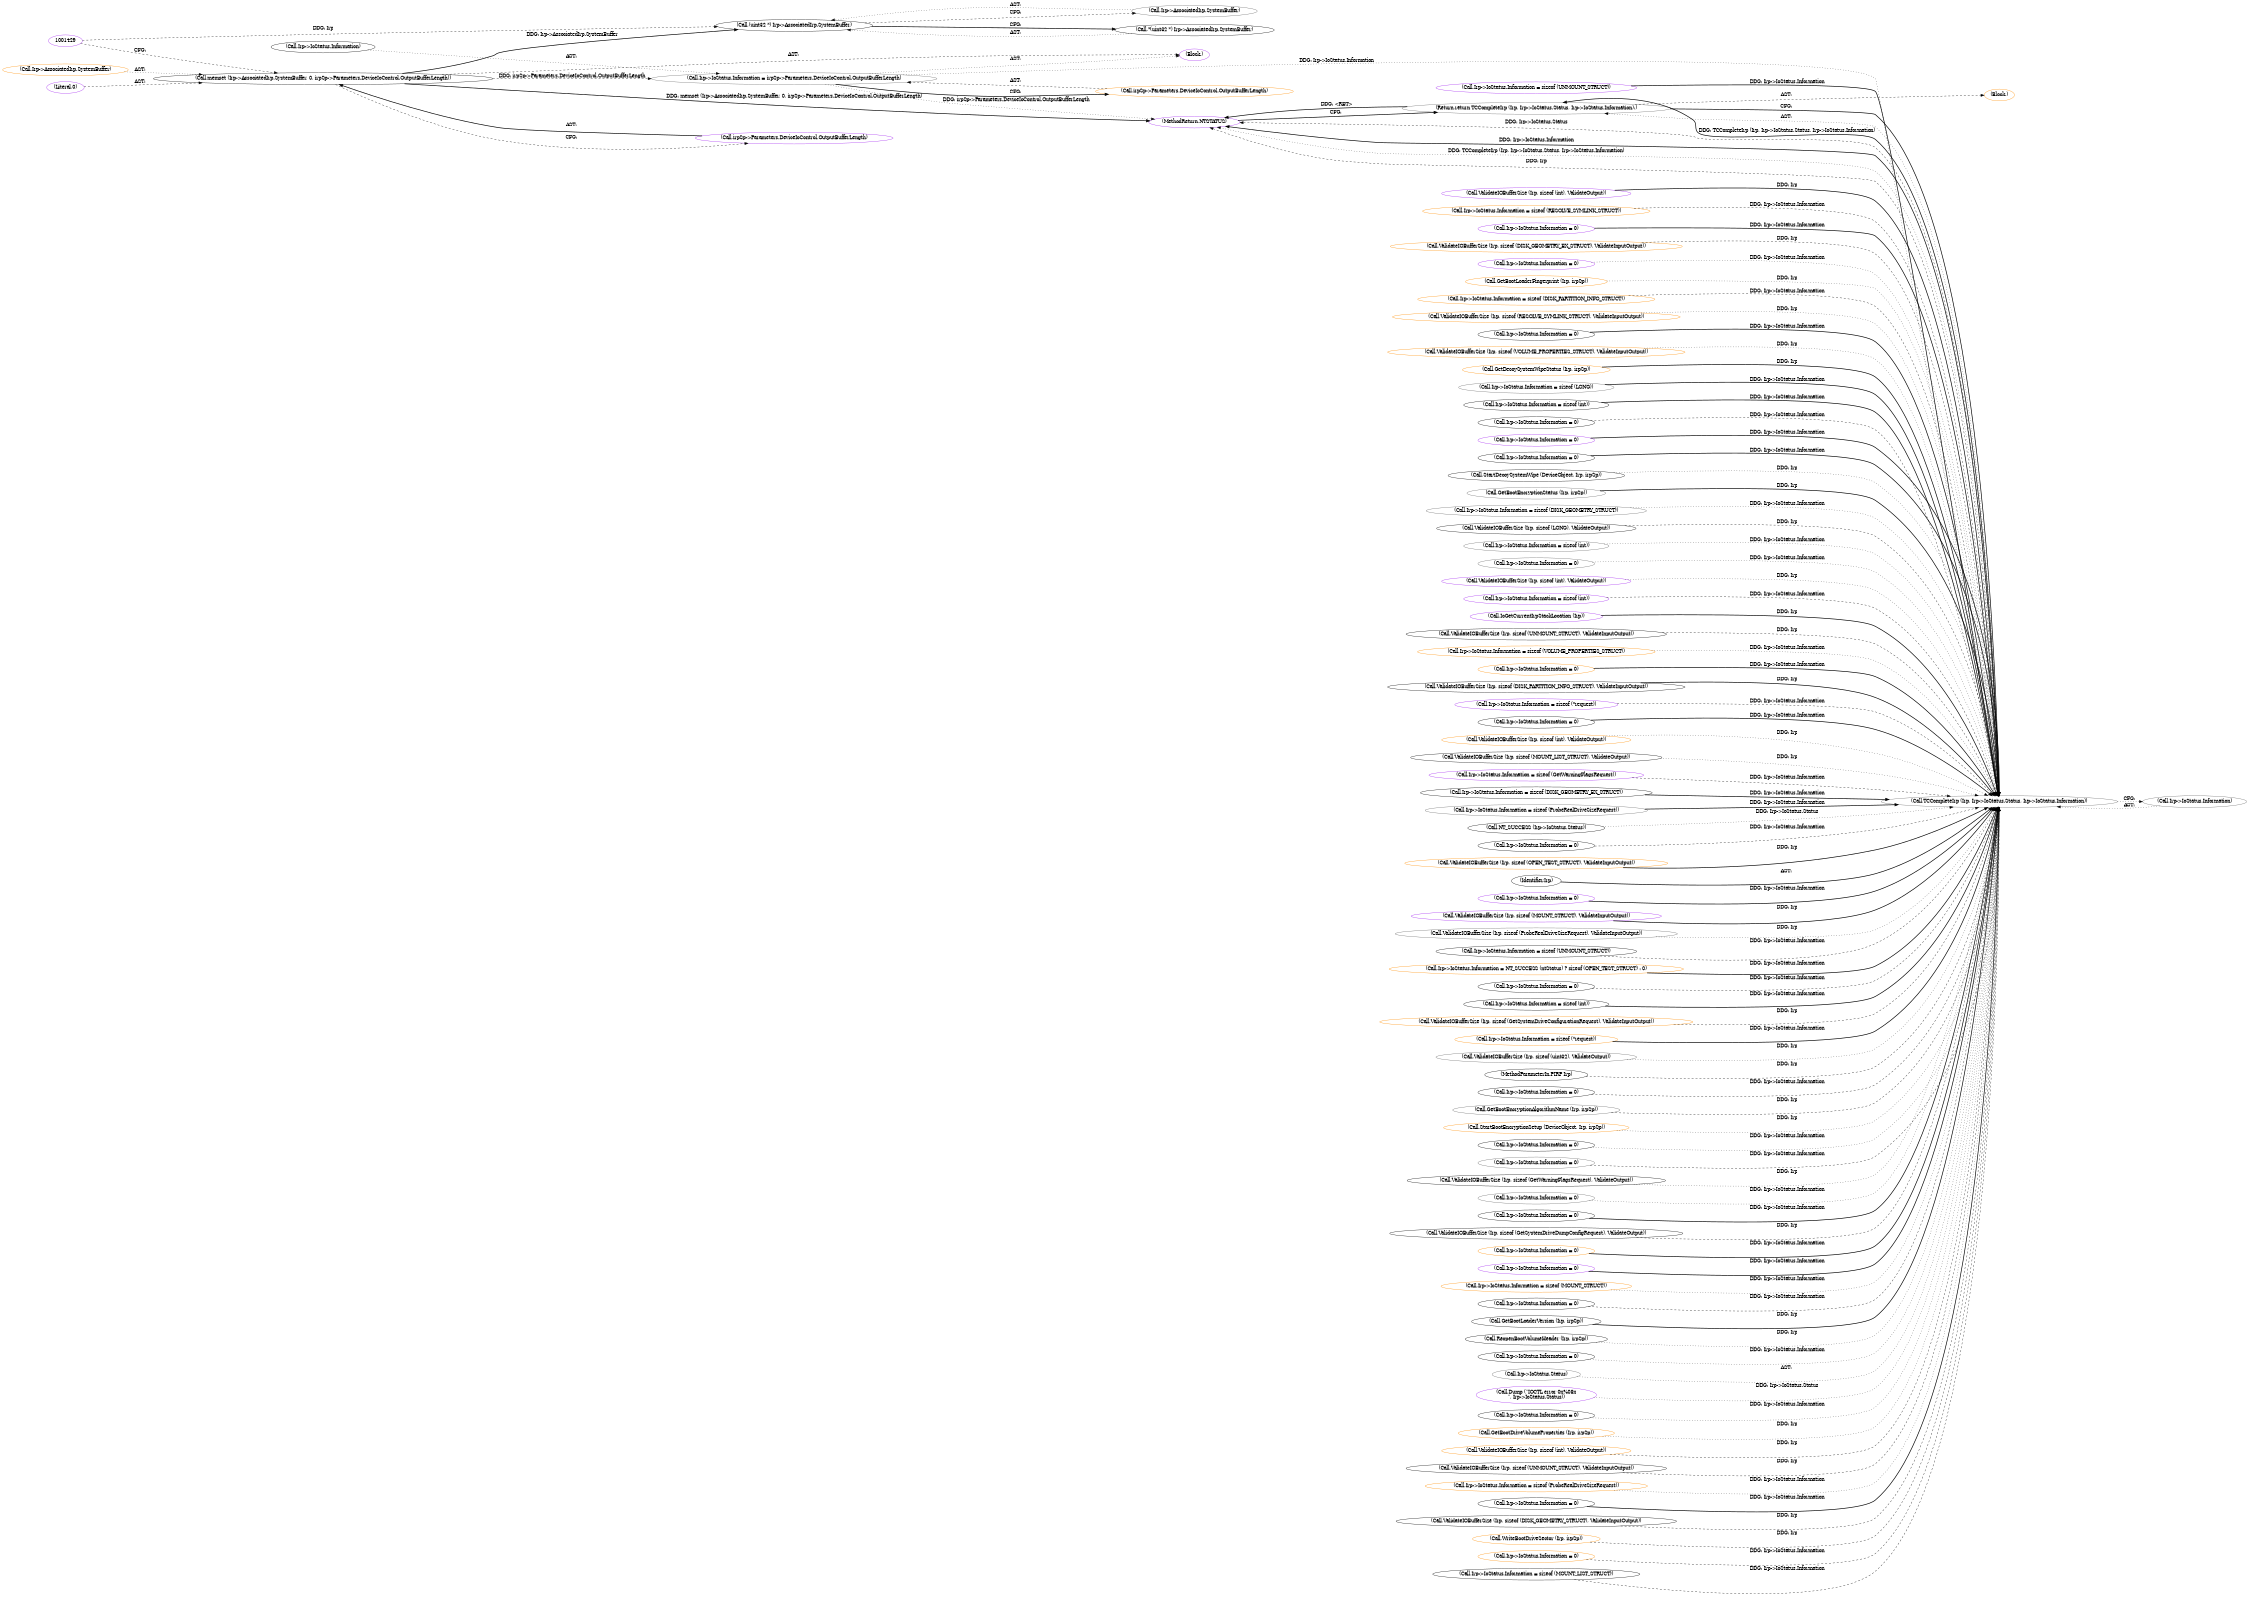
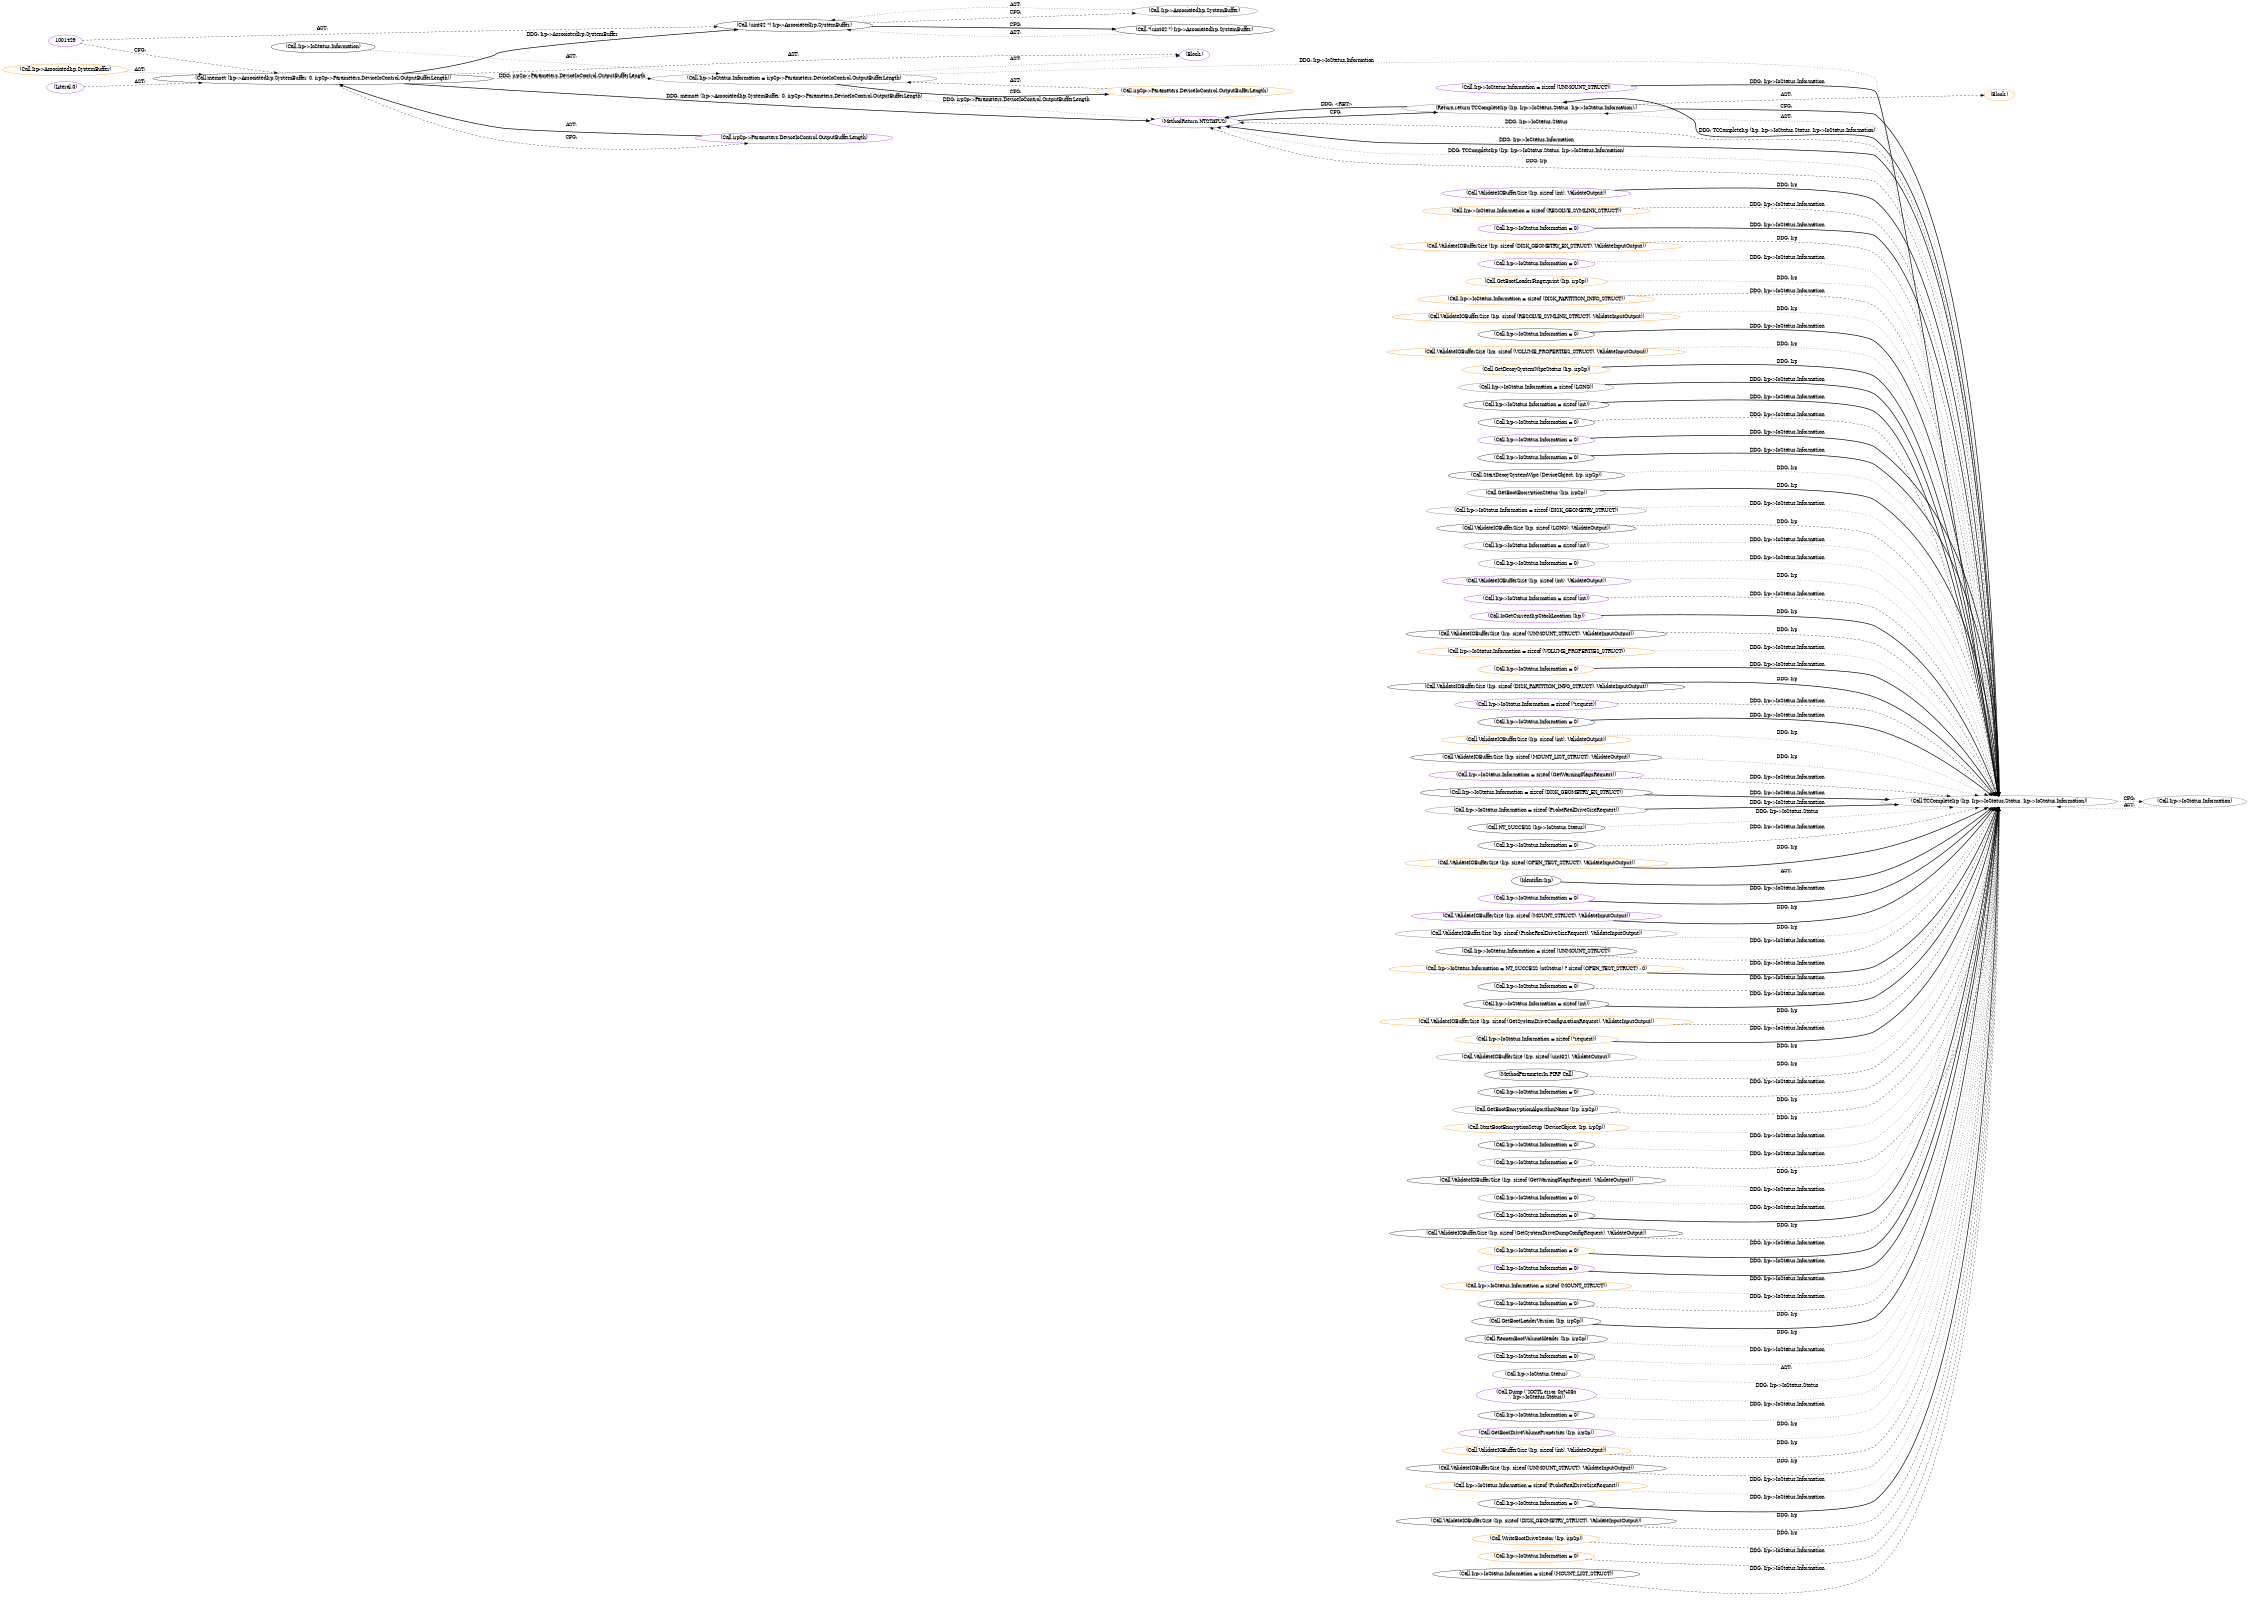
(323, 29) -> (323, 29)
(1536, 1075) -> (1536, 1075)
(1536, 1433) -> (1536, 1433)
